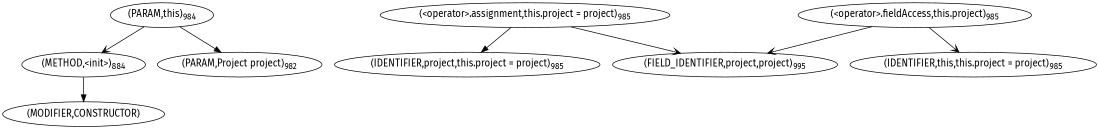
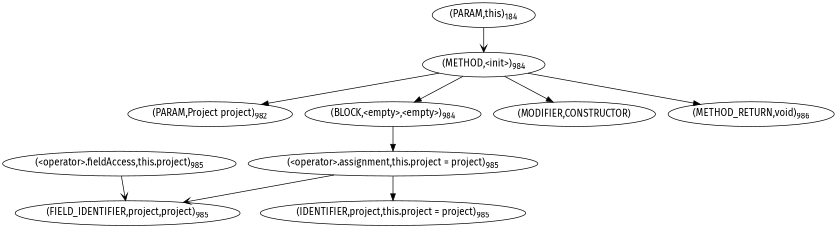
(190, 14) -> (511, 14)
(197, 38) -> (354, 88)
(119, 64) -> (519, 64)
(800, 64) -> (202, 212)
(973, 65) -> none
none -> (393, 114)
none -> (751, 114)
